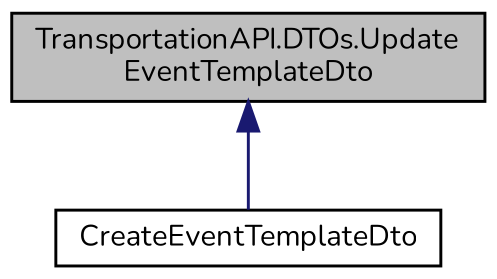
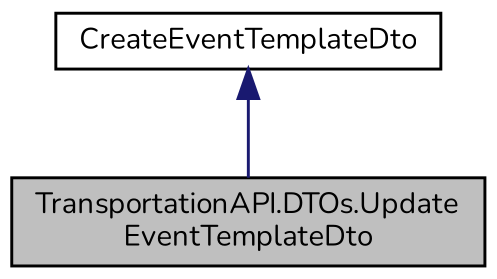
(248, 171) -> (248, 138)
